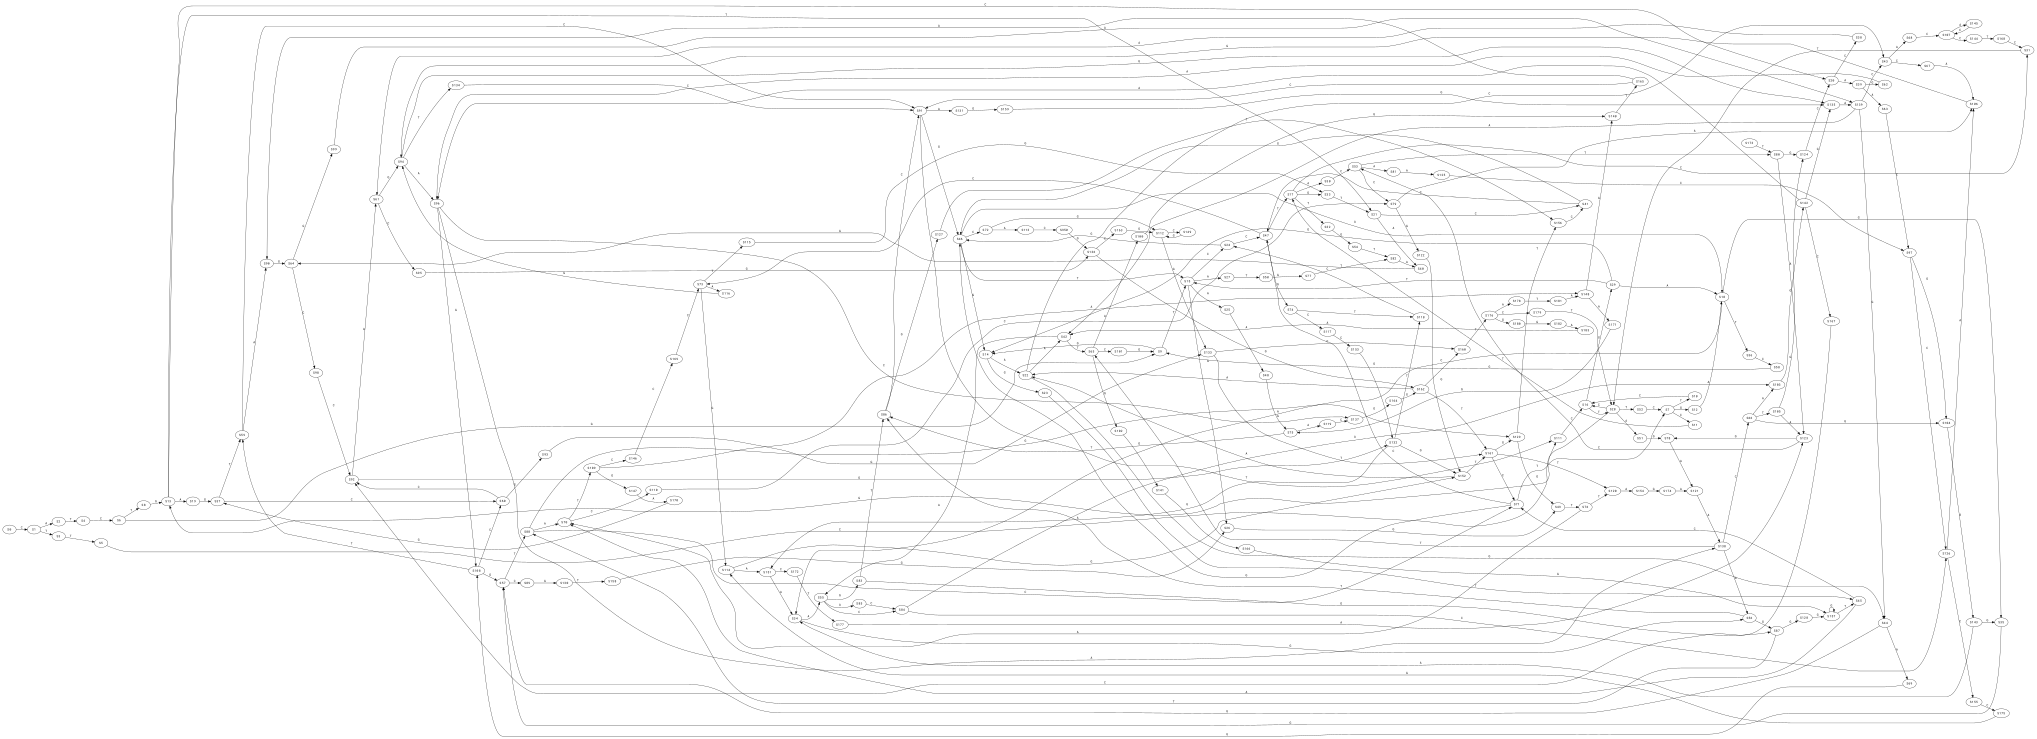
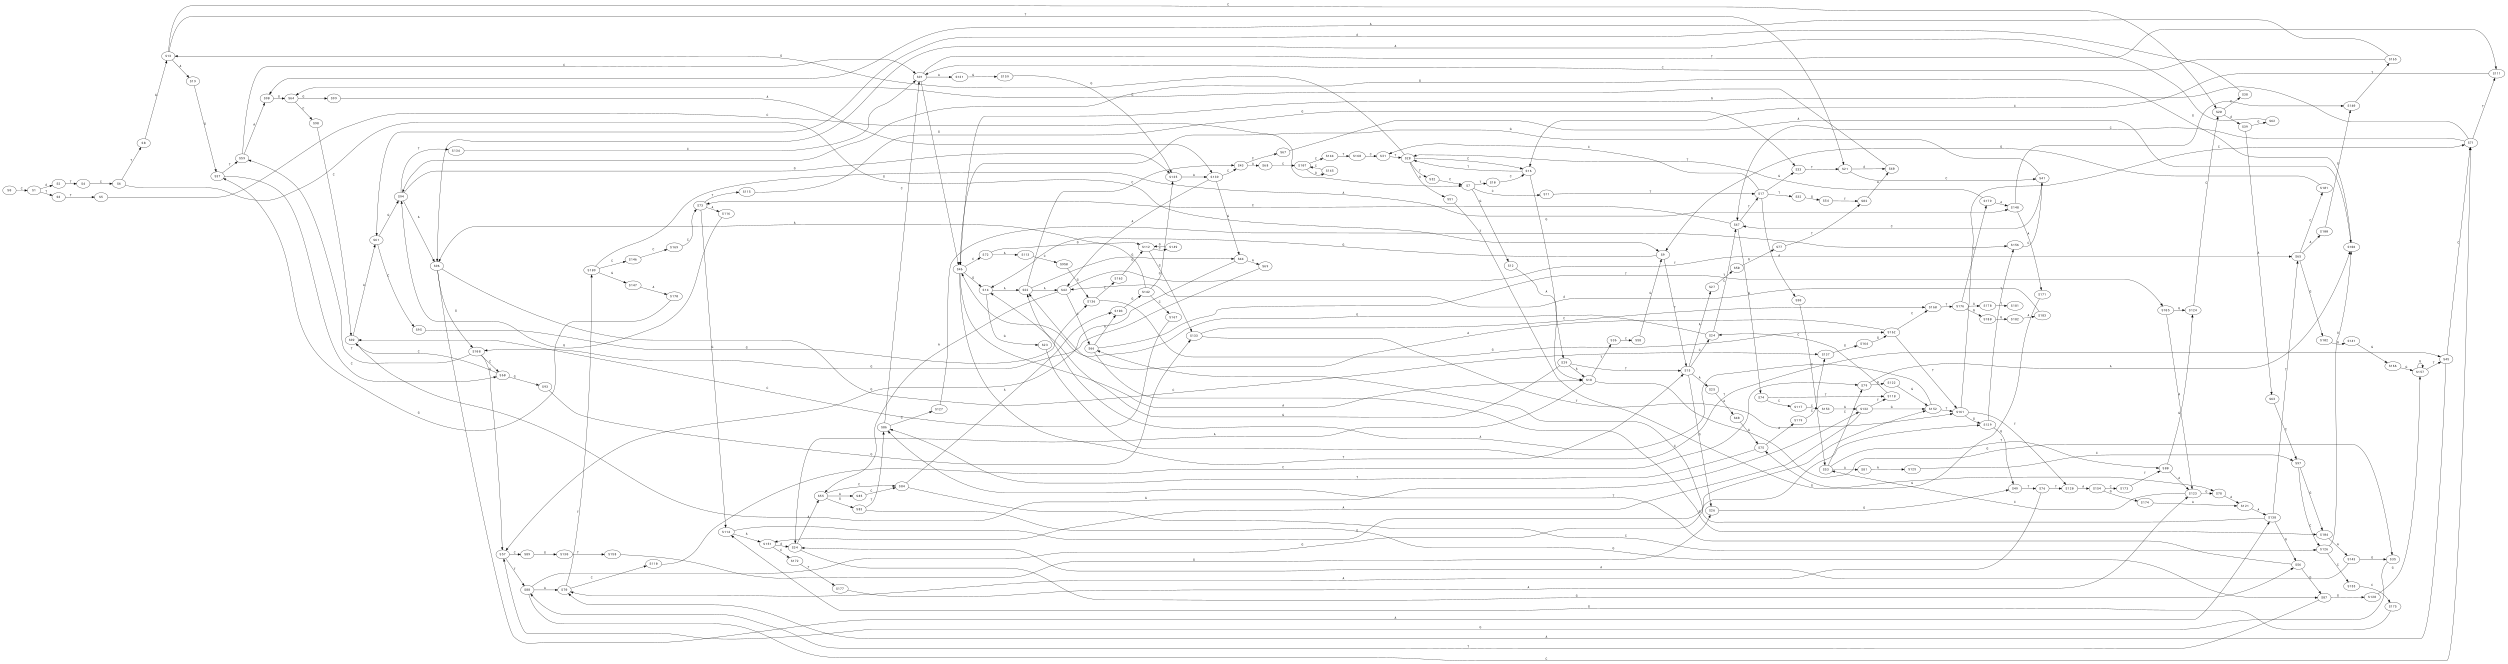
(1571, 298) -> (2000, 204)
none -> (1078, 318)
none -> (2109, 489)
